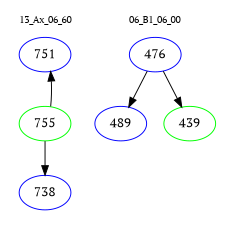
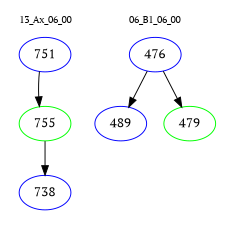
(46, 21) -> (46, 21)
(51, 94) -> (39, 84)
(190, 124) -> (190, 124)
